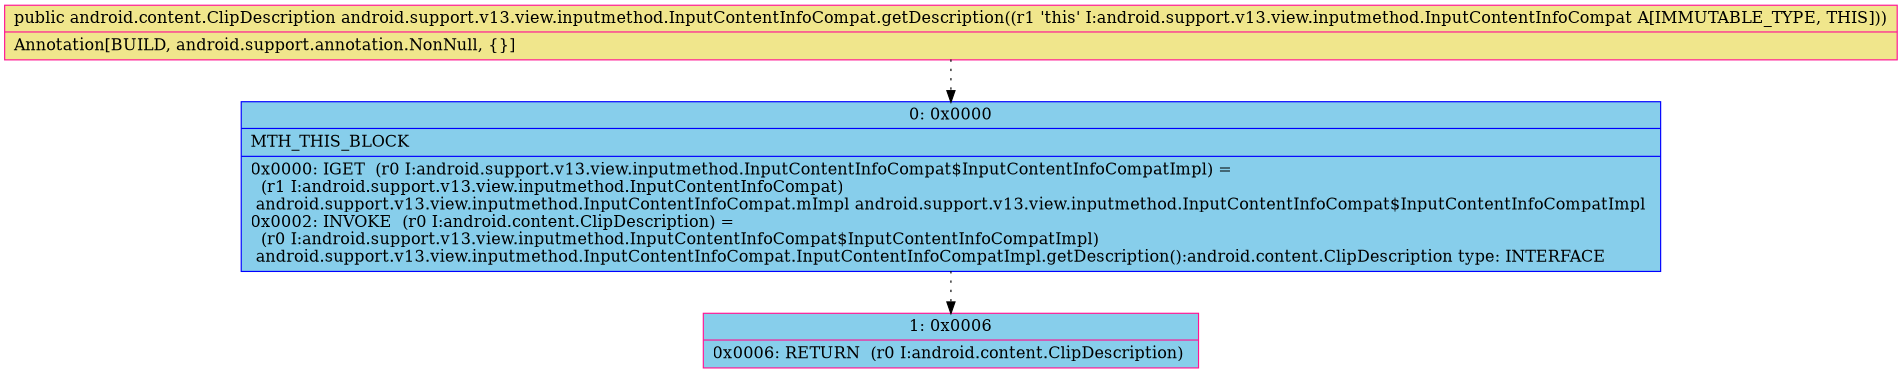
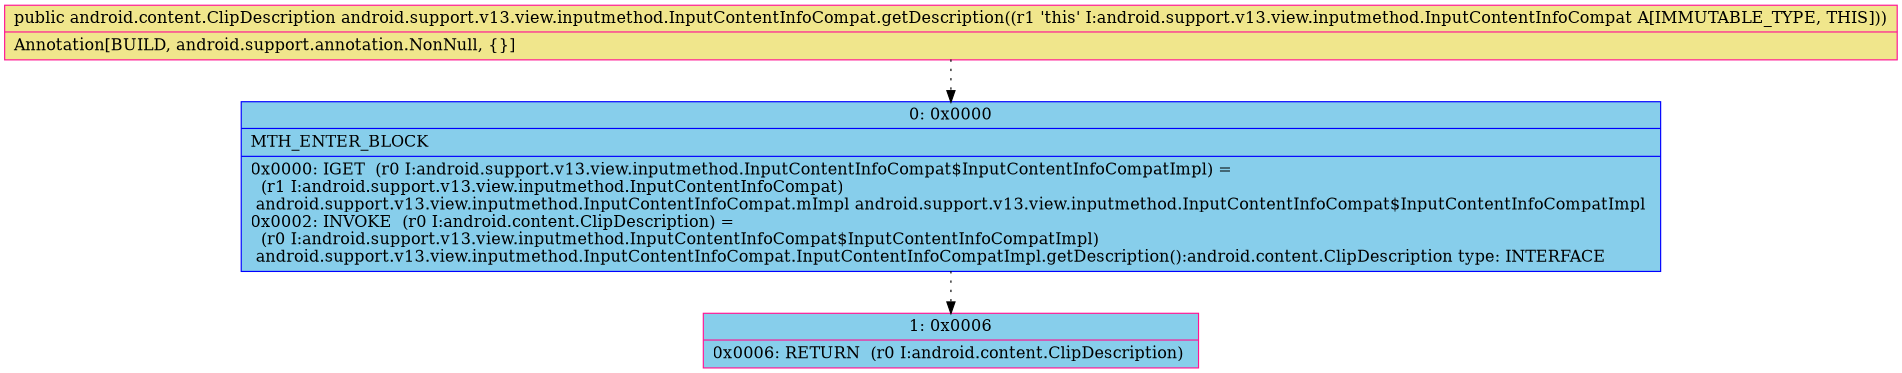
(330, 142) -> (340, 142)
